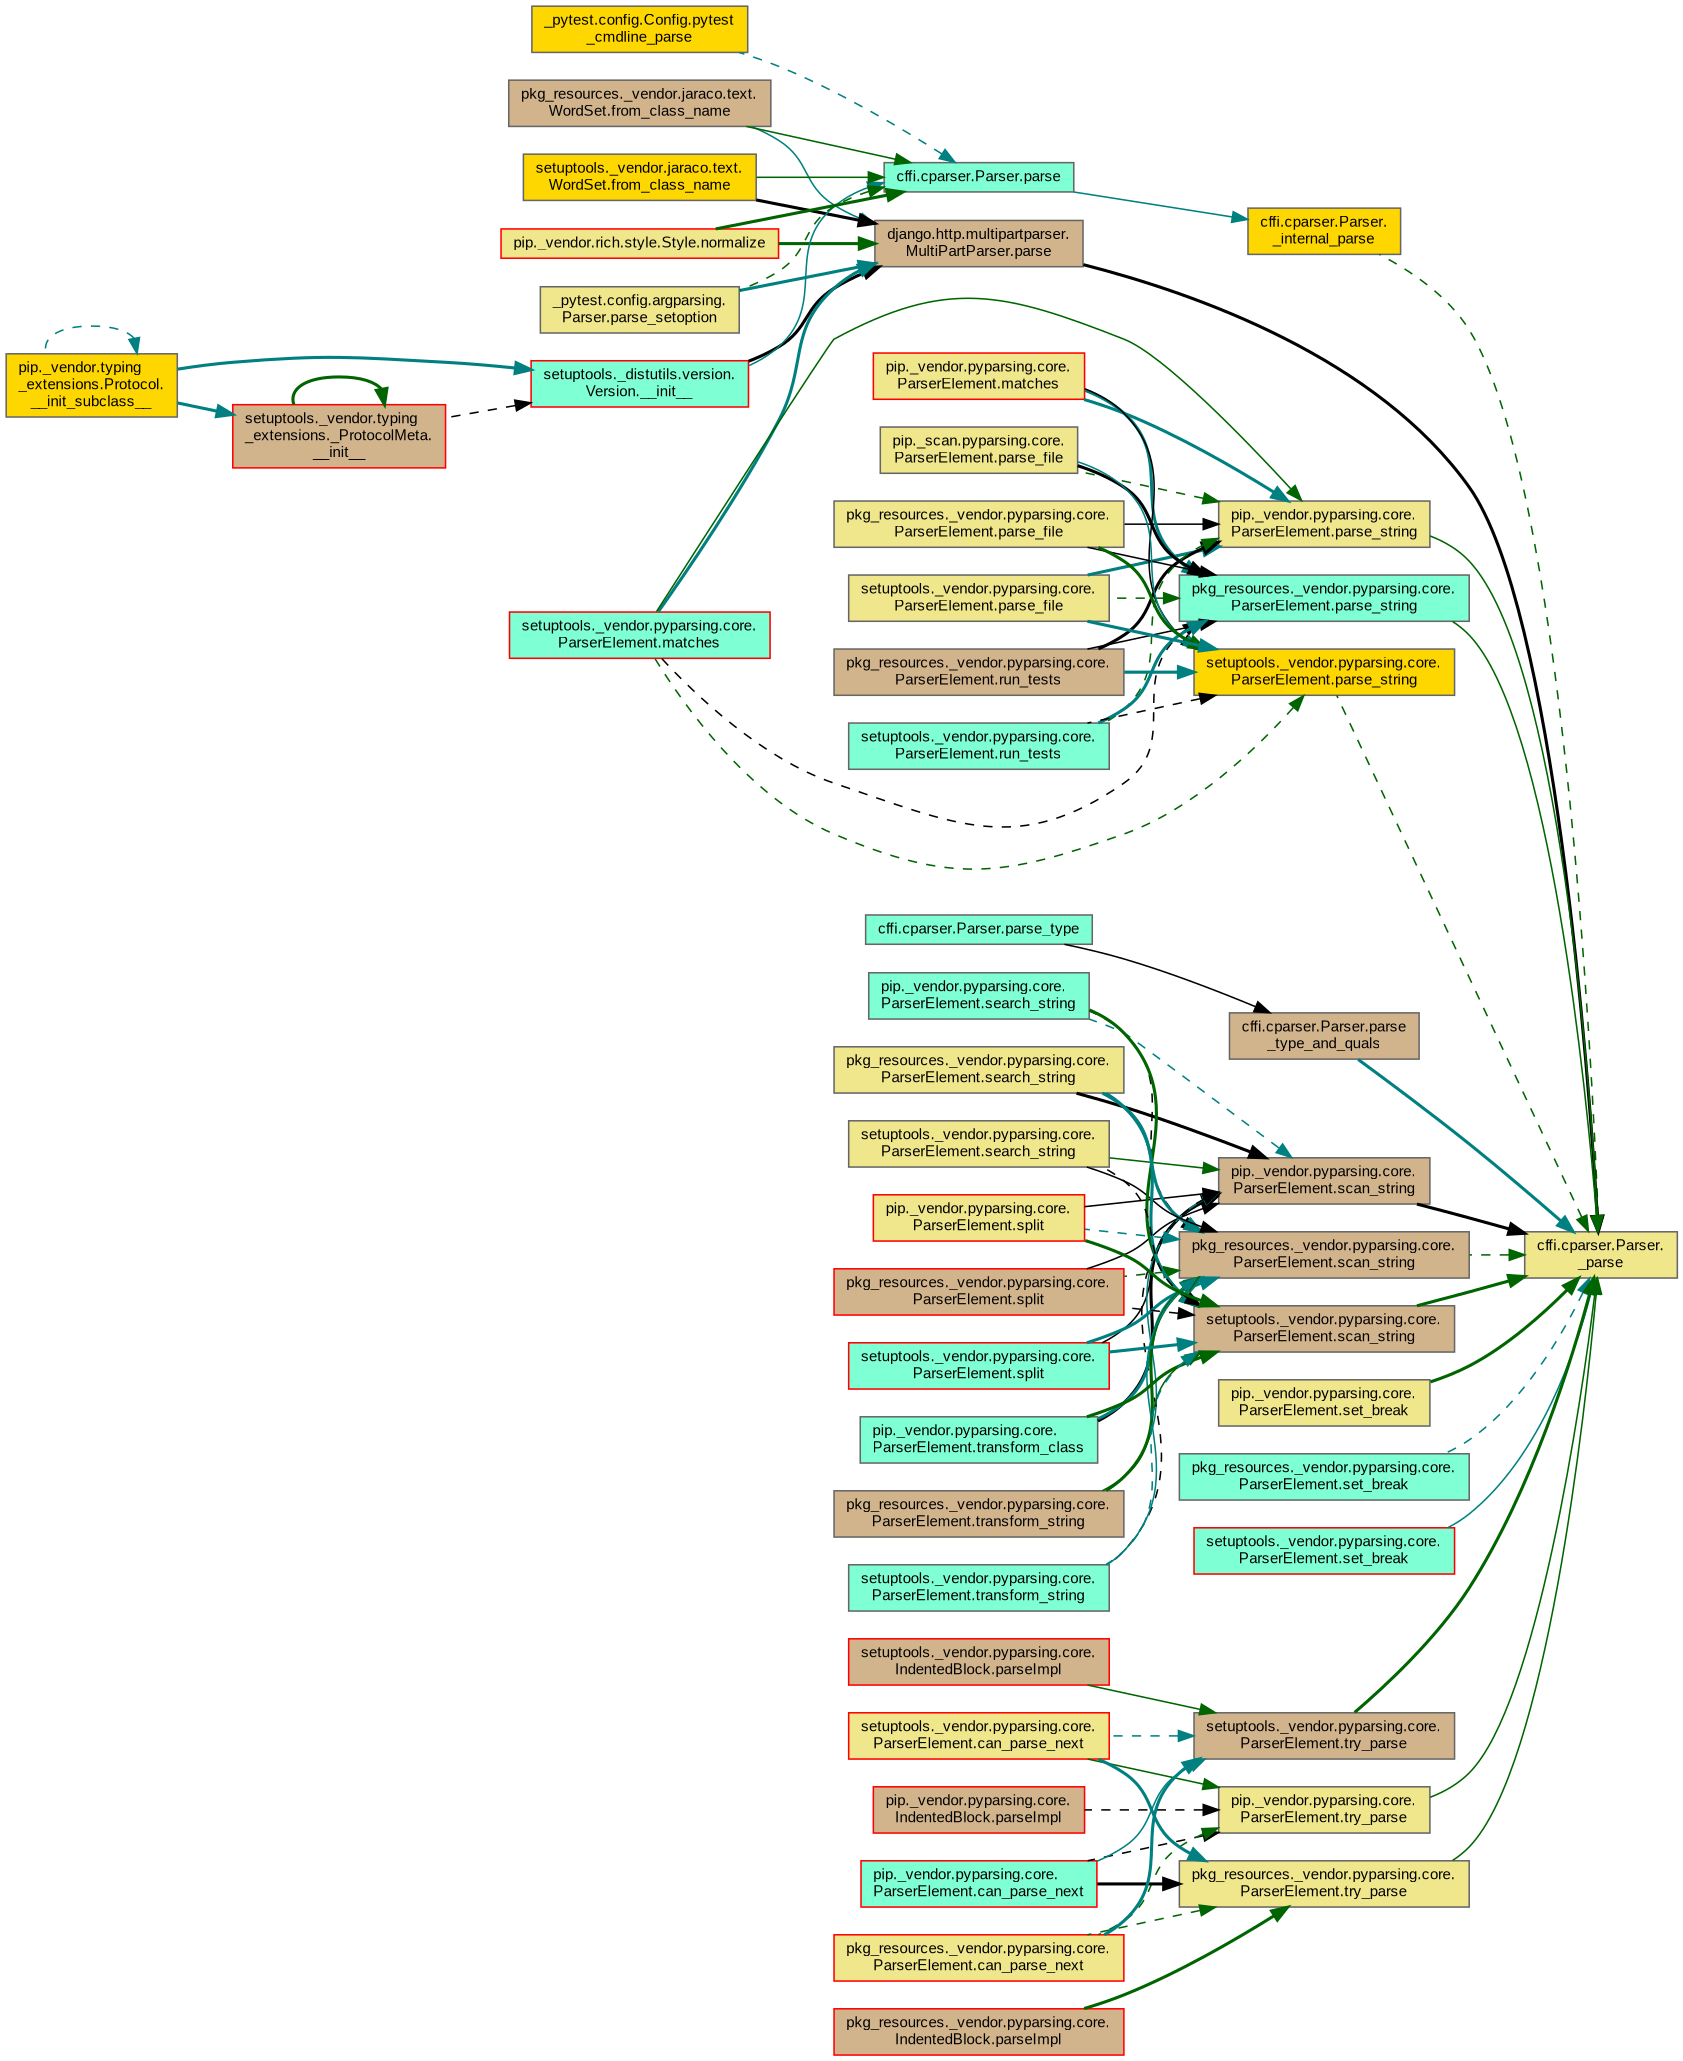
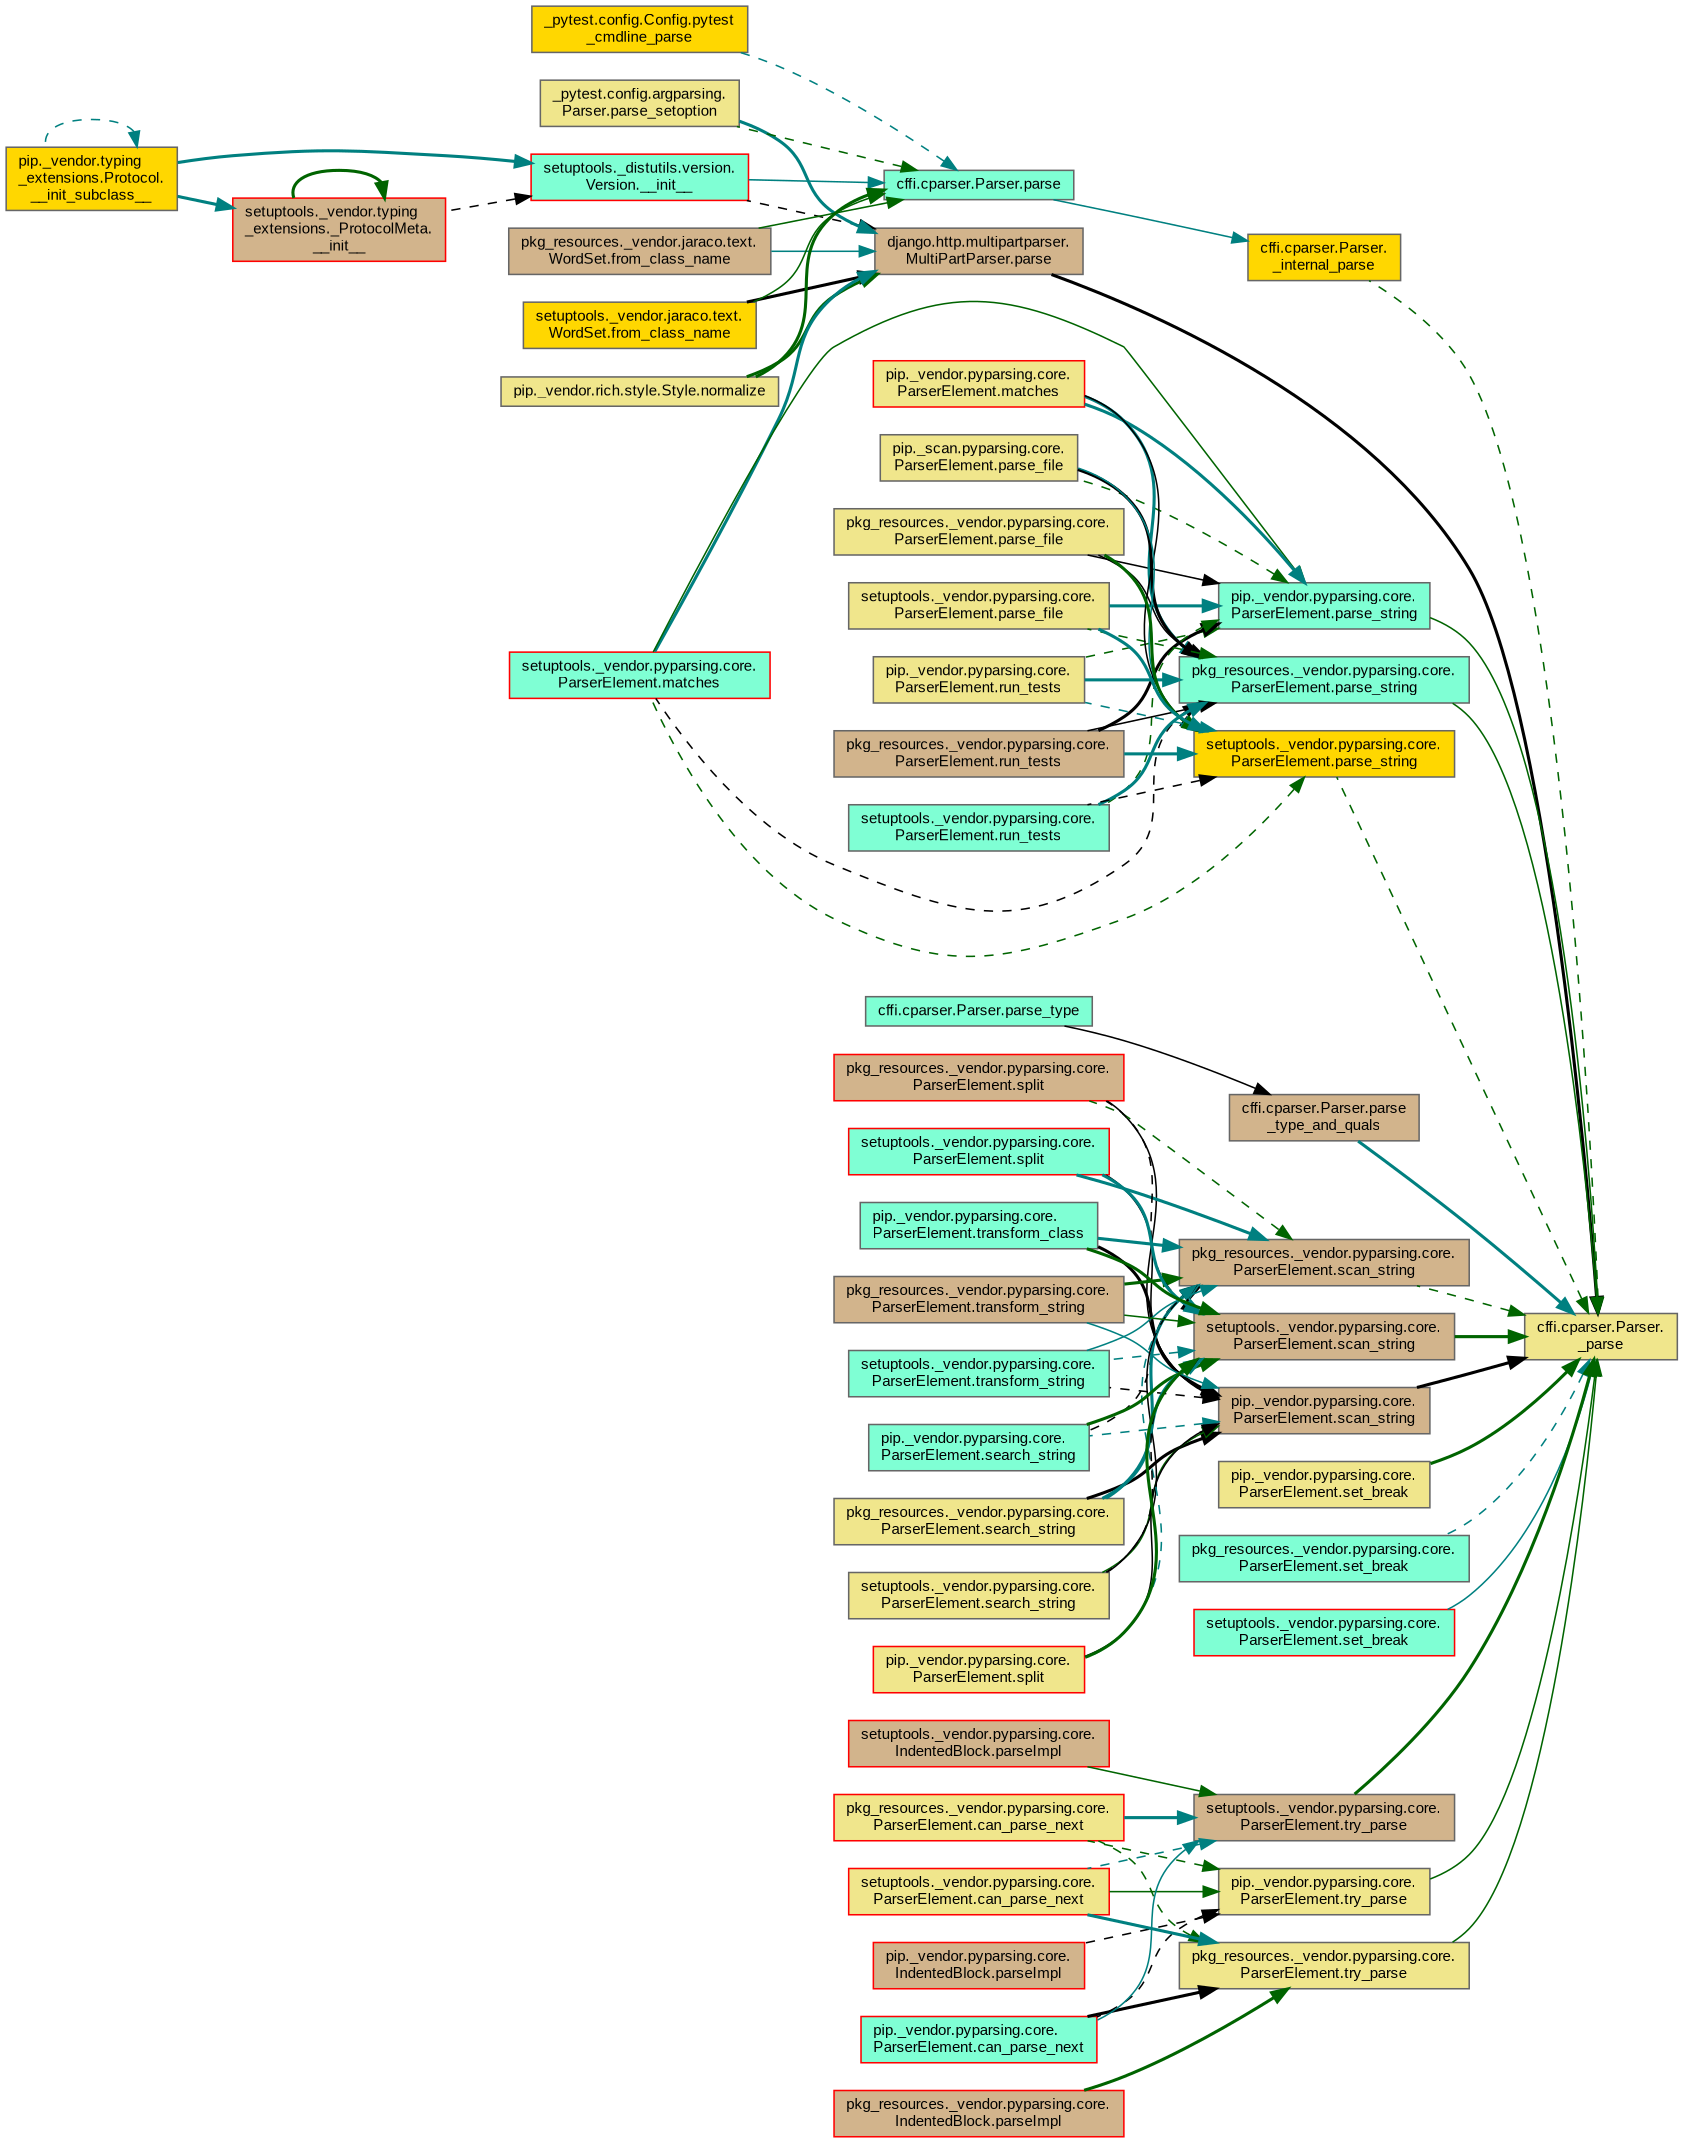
(640, 244) -> (640, 392)
(807, 317) -> (795, 211)
(1324, 524) -> (1324, 606)
none -> (979, 680)
